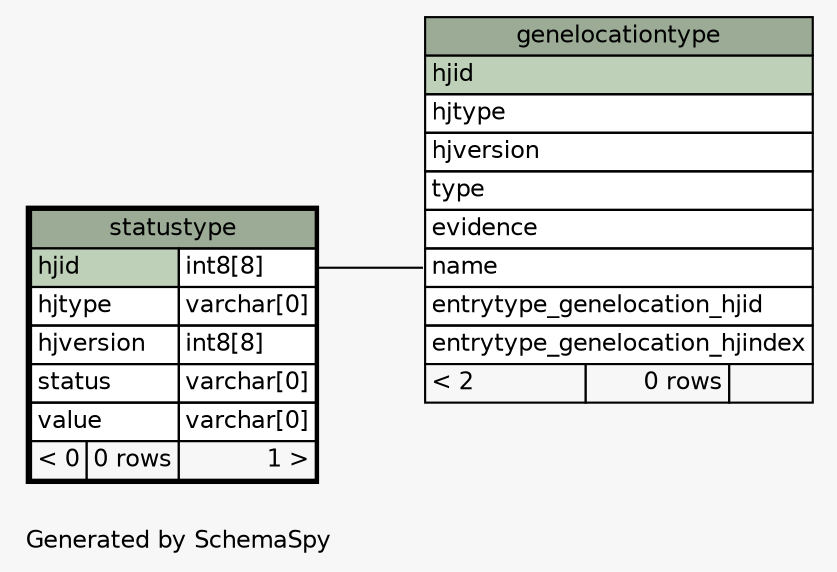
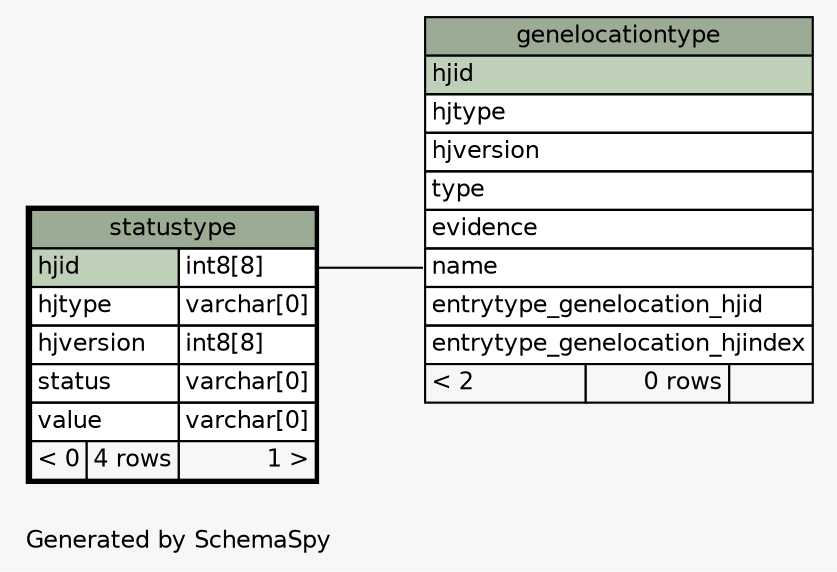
(133, 459) -> (133, 459)
